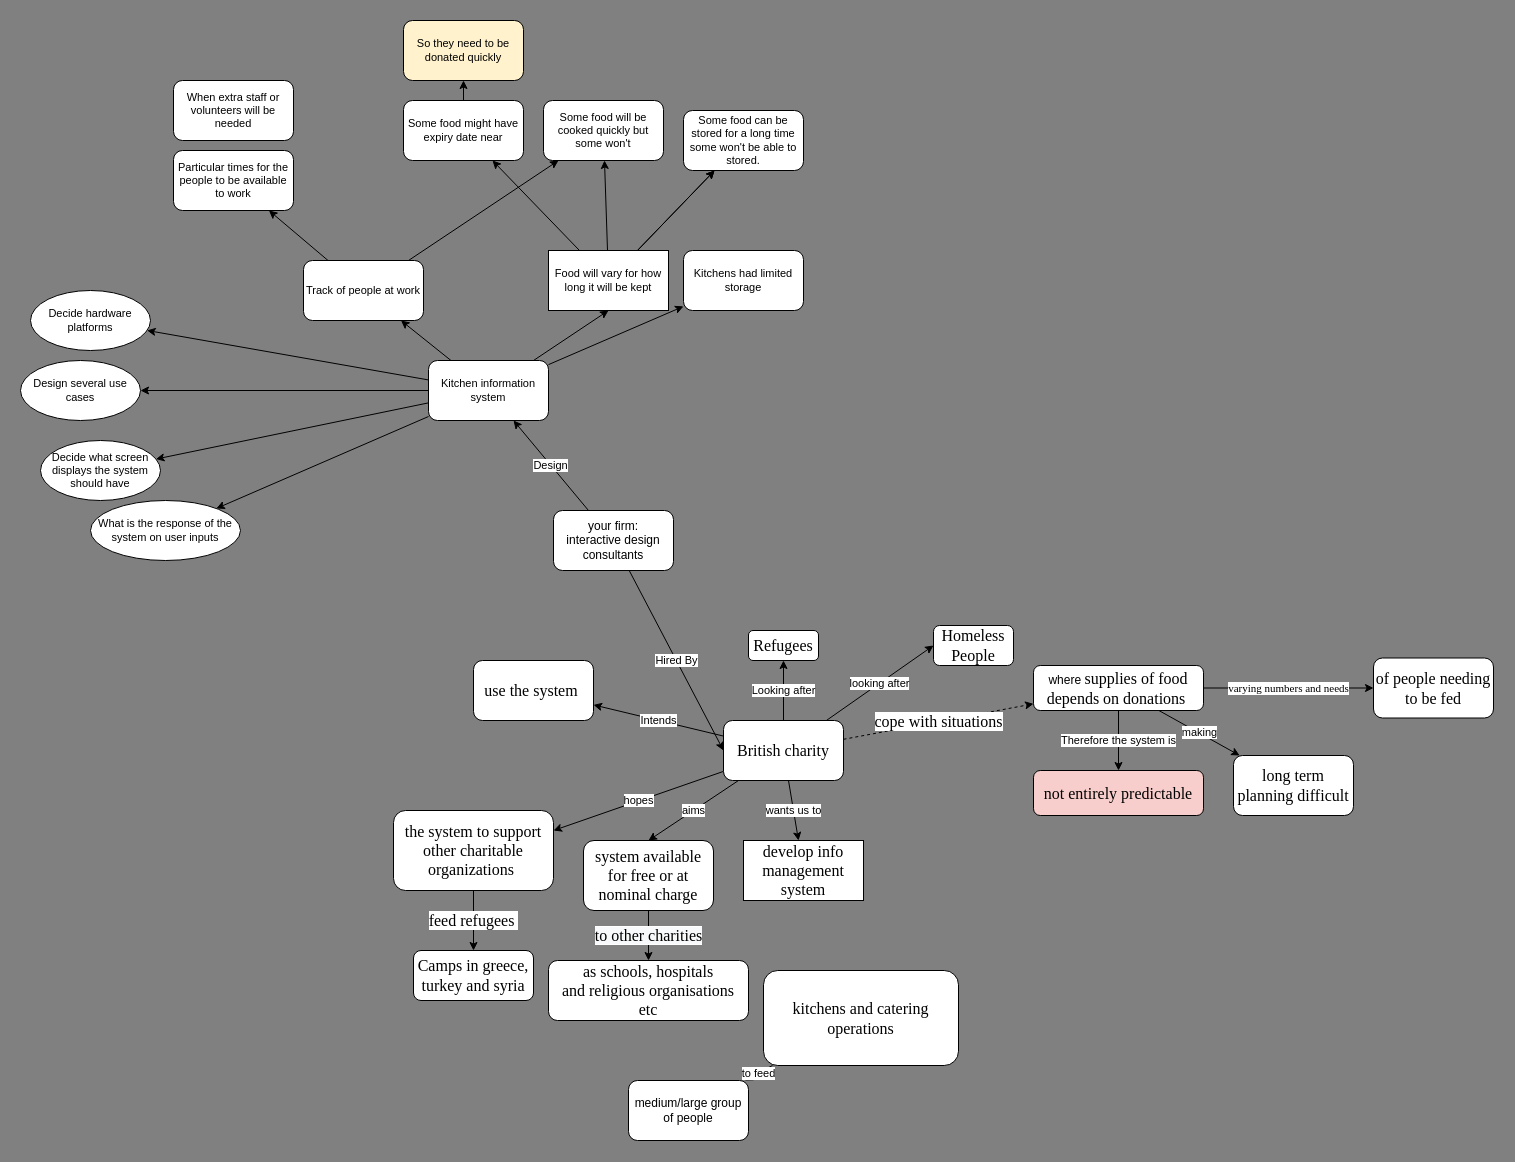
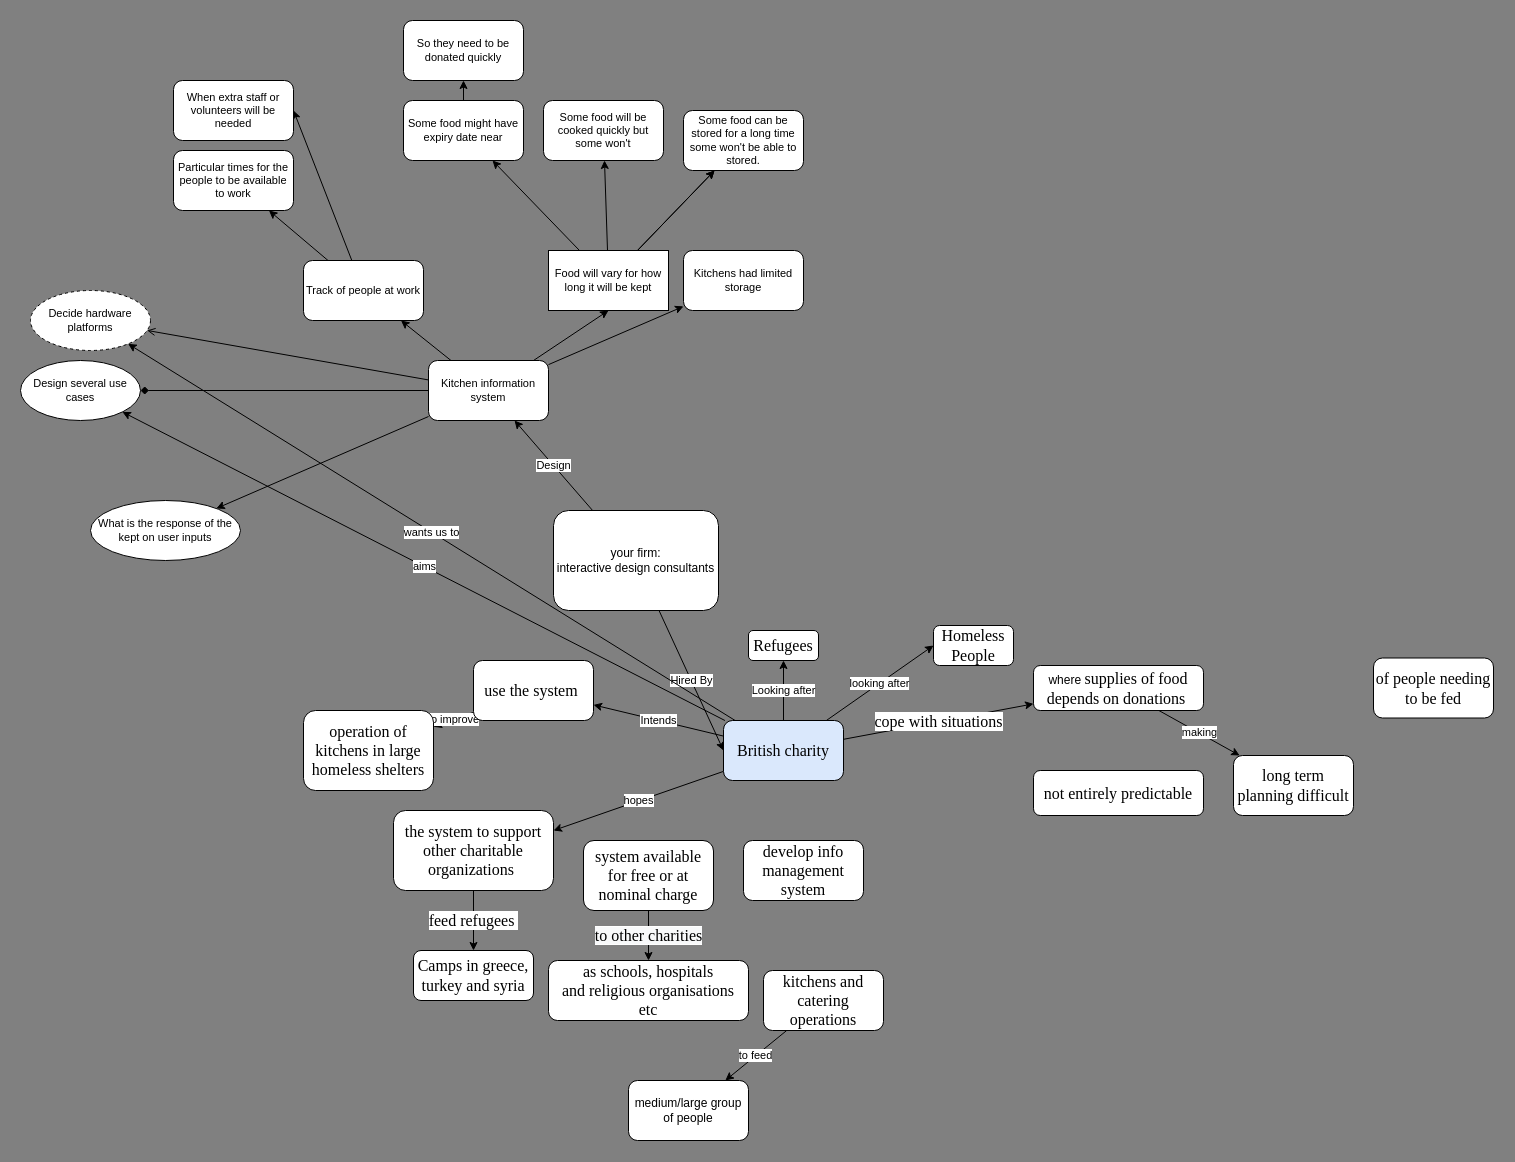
(464, 51) -> (464, 51)
(480, 213) -> (324, 188)
(91, 321) -> (91, 321)
(155, 332) -> (152, 331)
(148, 391) -> (149, 391)
(296, 430) -> none
(101, 471) -> none
(166, 531) -> (166, 531)
(614, 541) -> (636, 561)
(1288, 688) -> none
none -> (456, 719)
(865, 735) -> (865, 735)
(1119, 737) -> none
none -> (369, 751)
(784, 751) -> (784, 751)
(1119, 793) -> (1119, 793)
(793, 807) -> (435, 534)
(697, 808) -> (414, 561)
(804, 871) -> (804, 871)
(861, 1018) -> (824, 1001)
